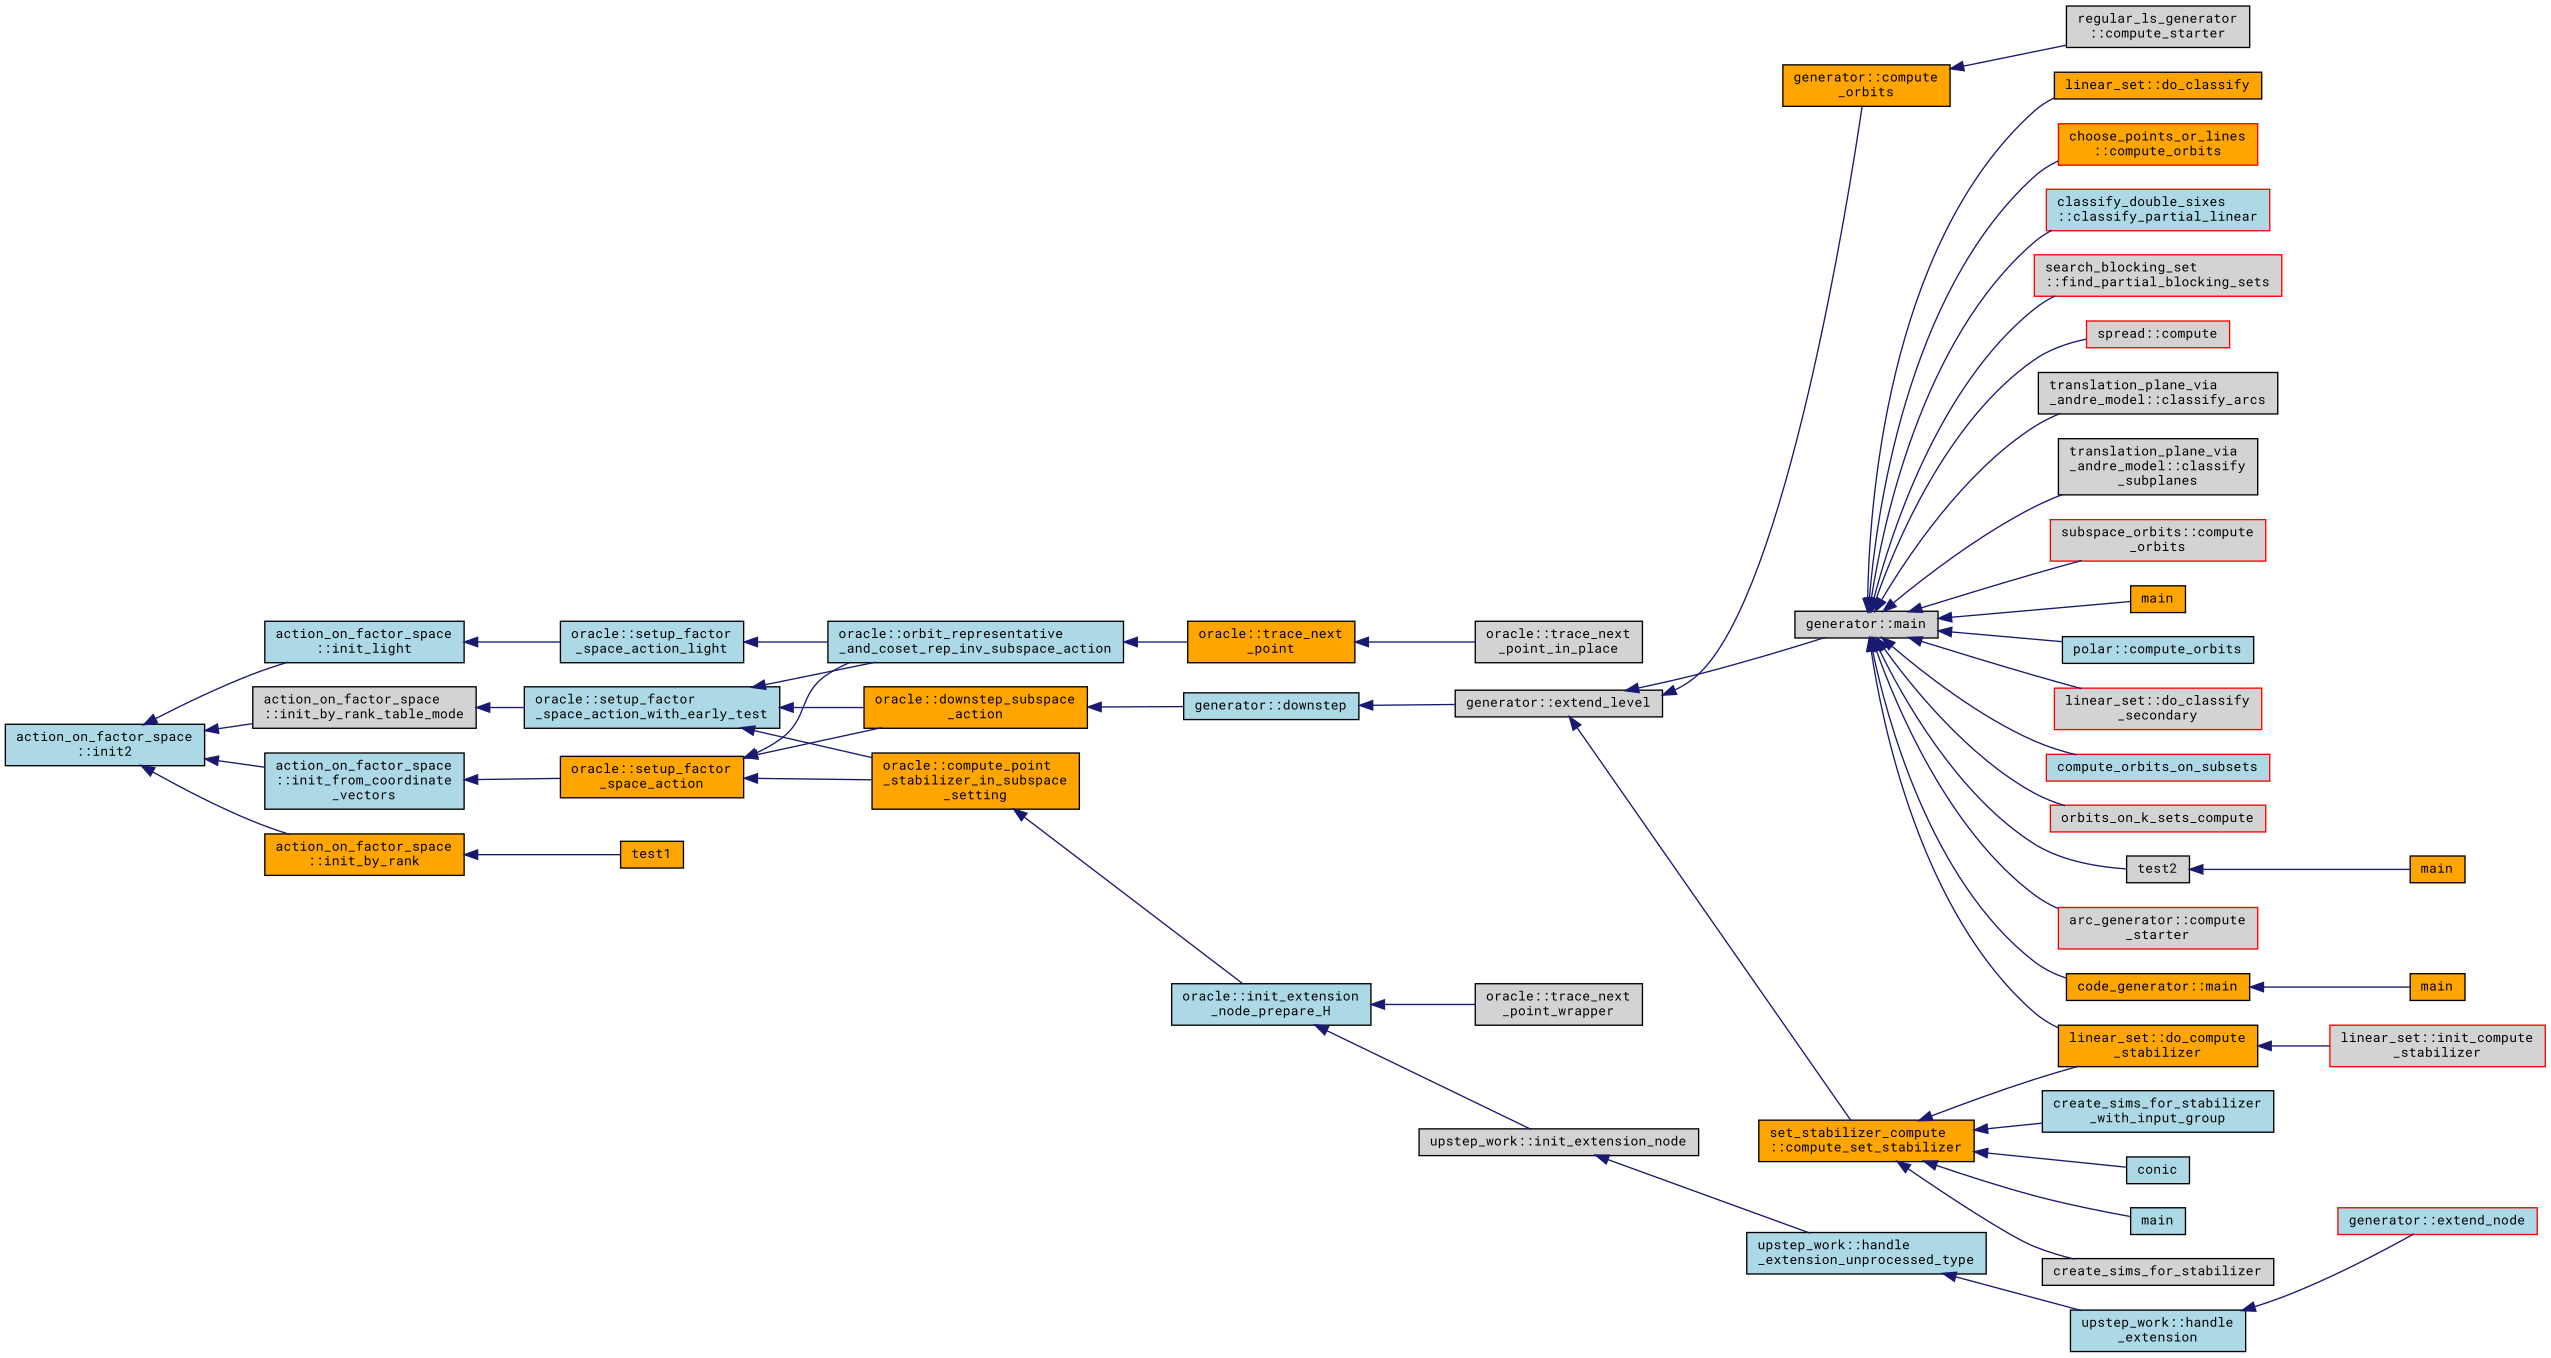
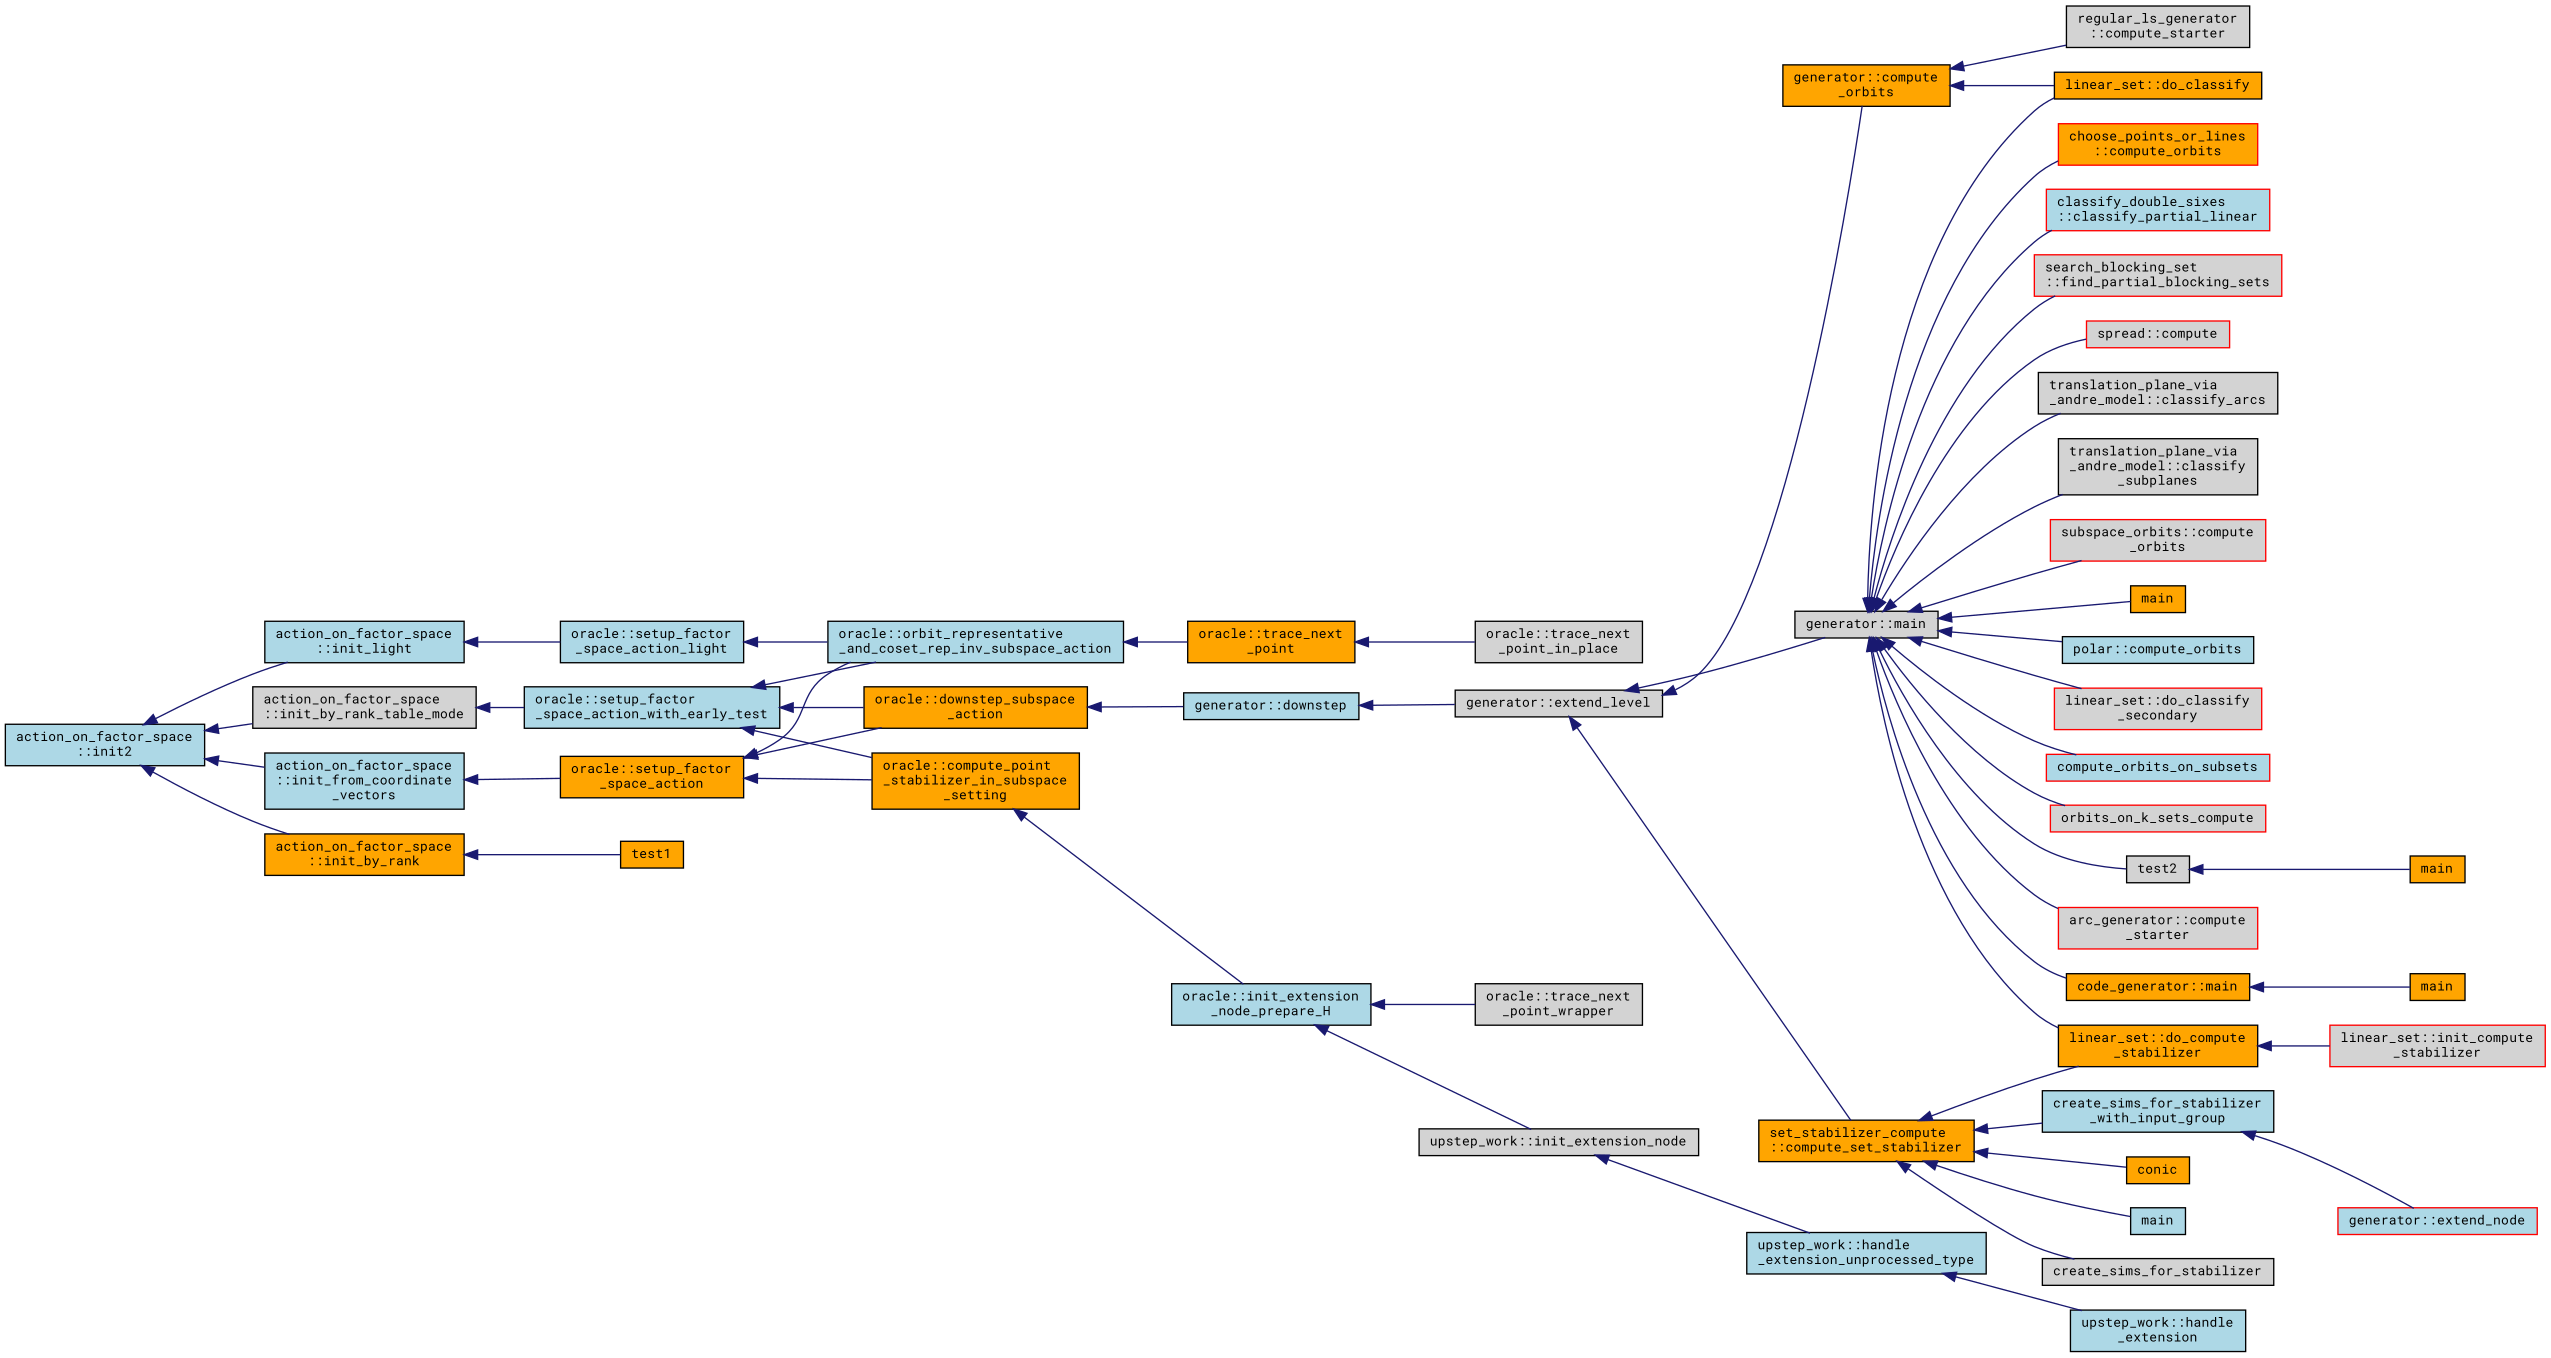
none -> (2009, 86)
(2158, 1170) -> (2158, 1170)
(2336, 1274) -> (2336, 1168)
